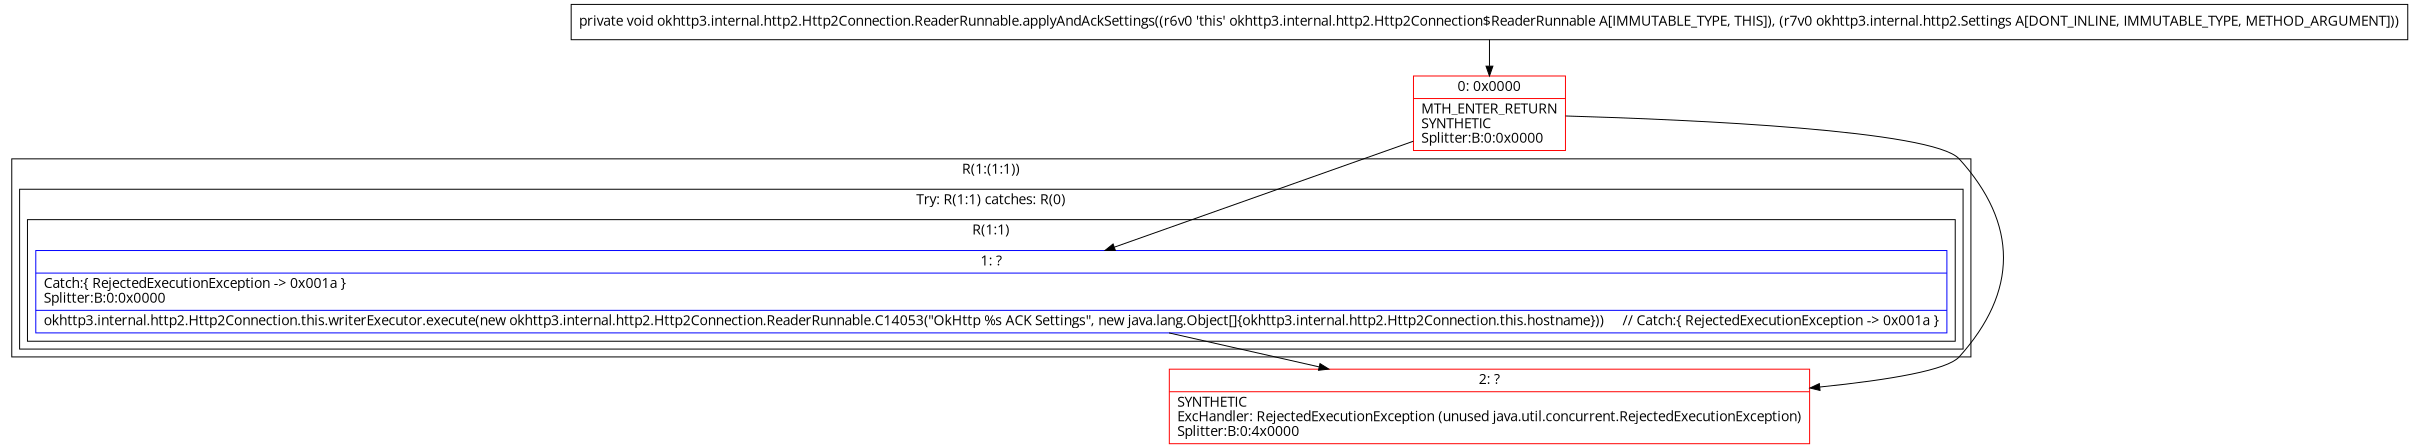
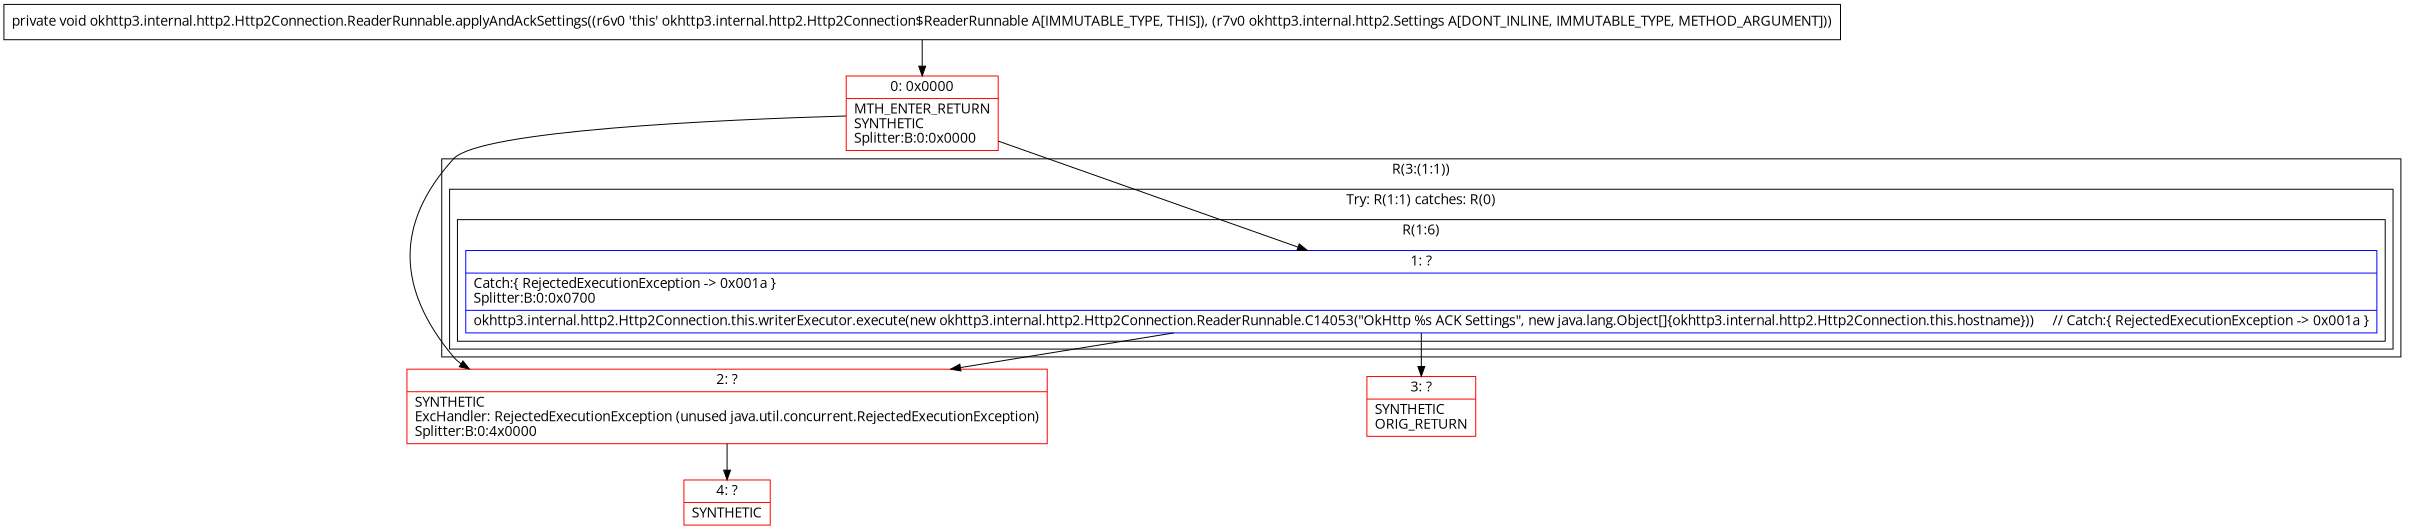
(991, 170) -> (1421, 170)
(991, 231) -> (1421, 231)
(105, 299) -> (535, 299)
none -> (1421, 406)
none -> (727, 503)
